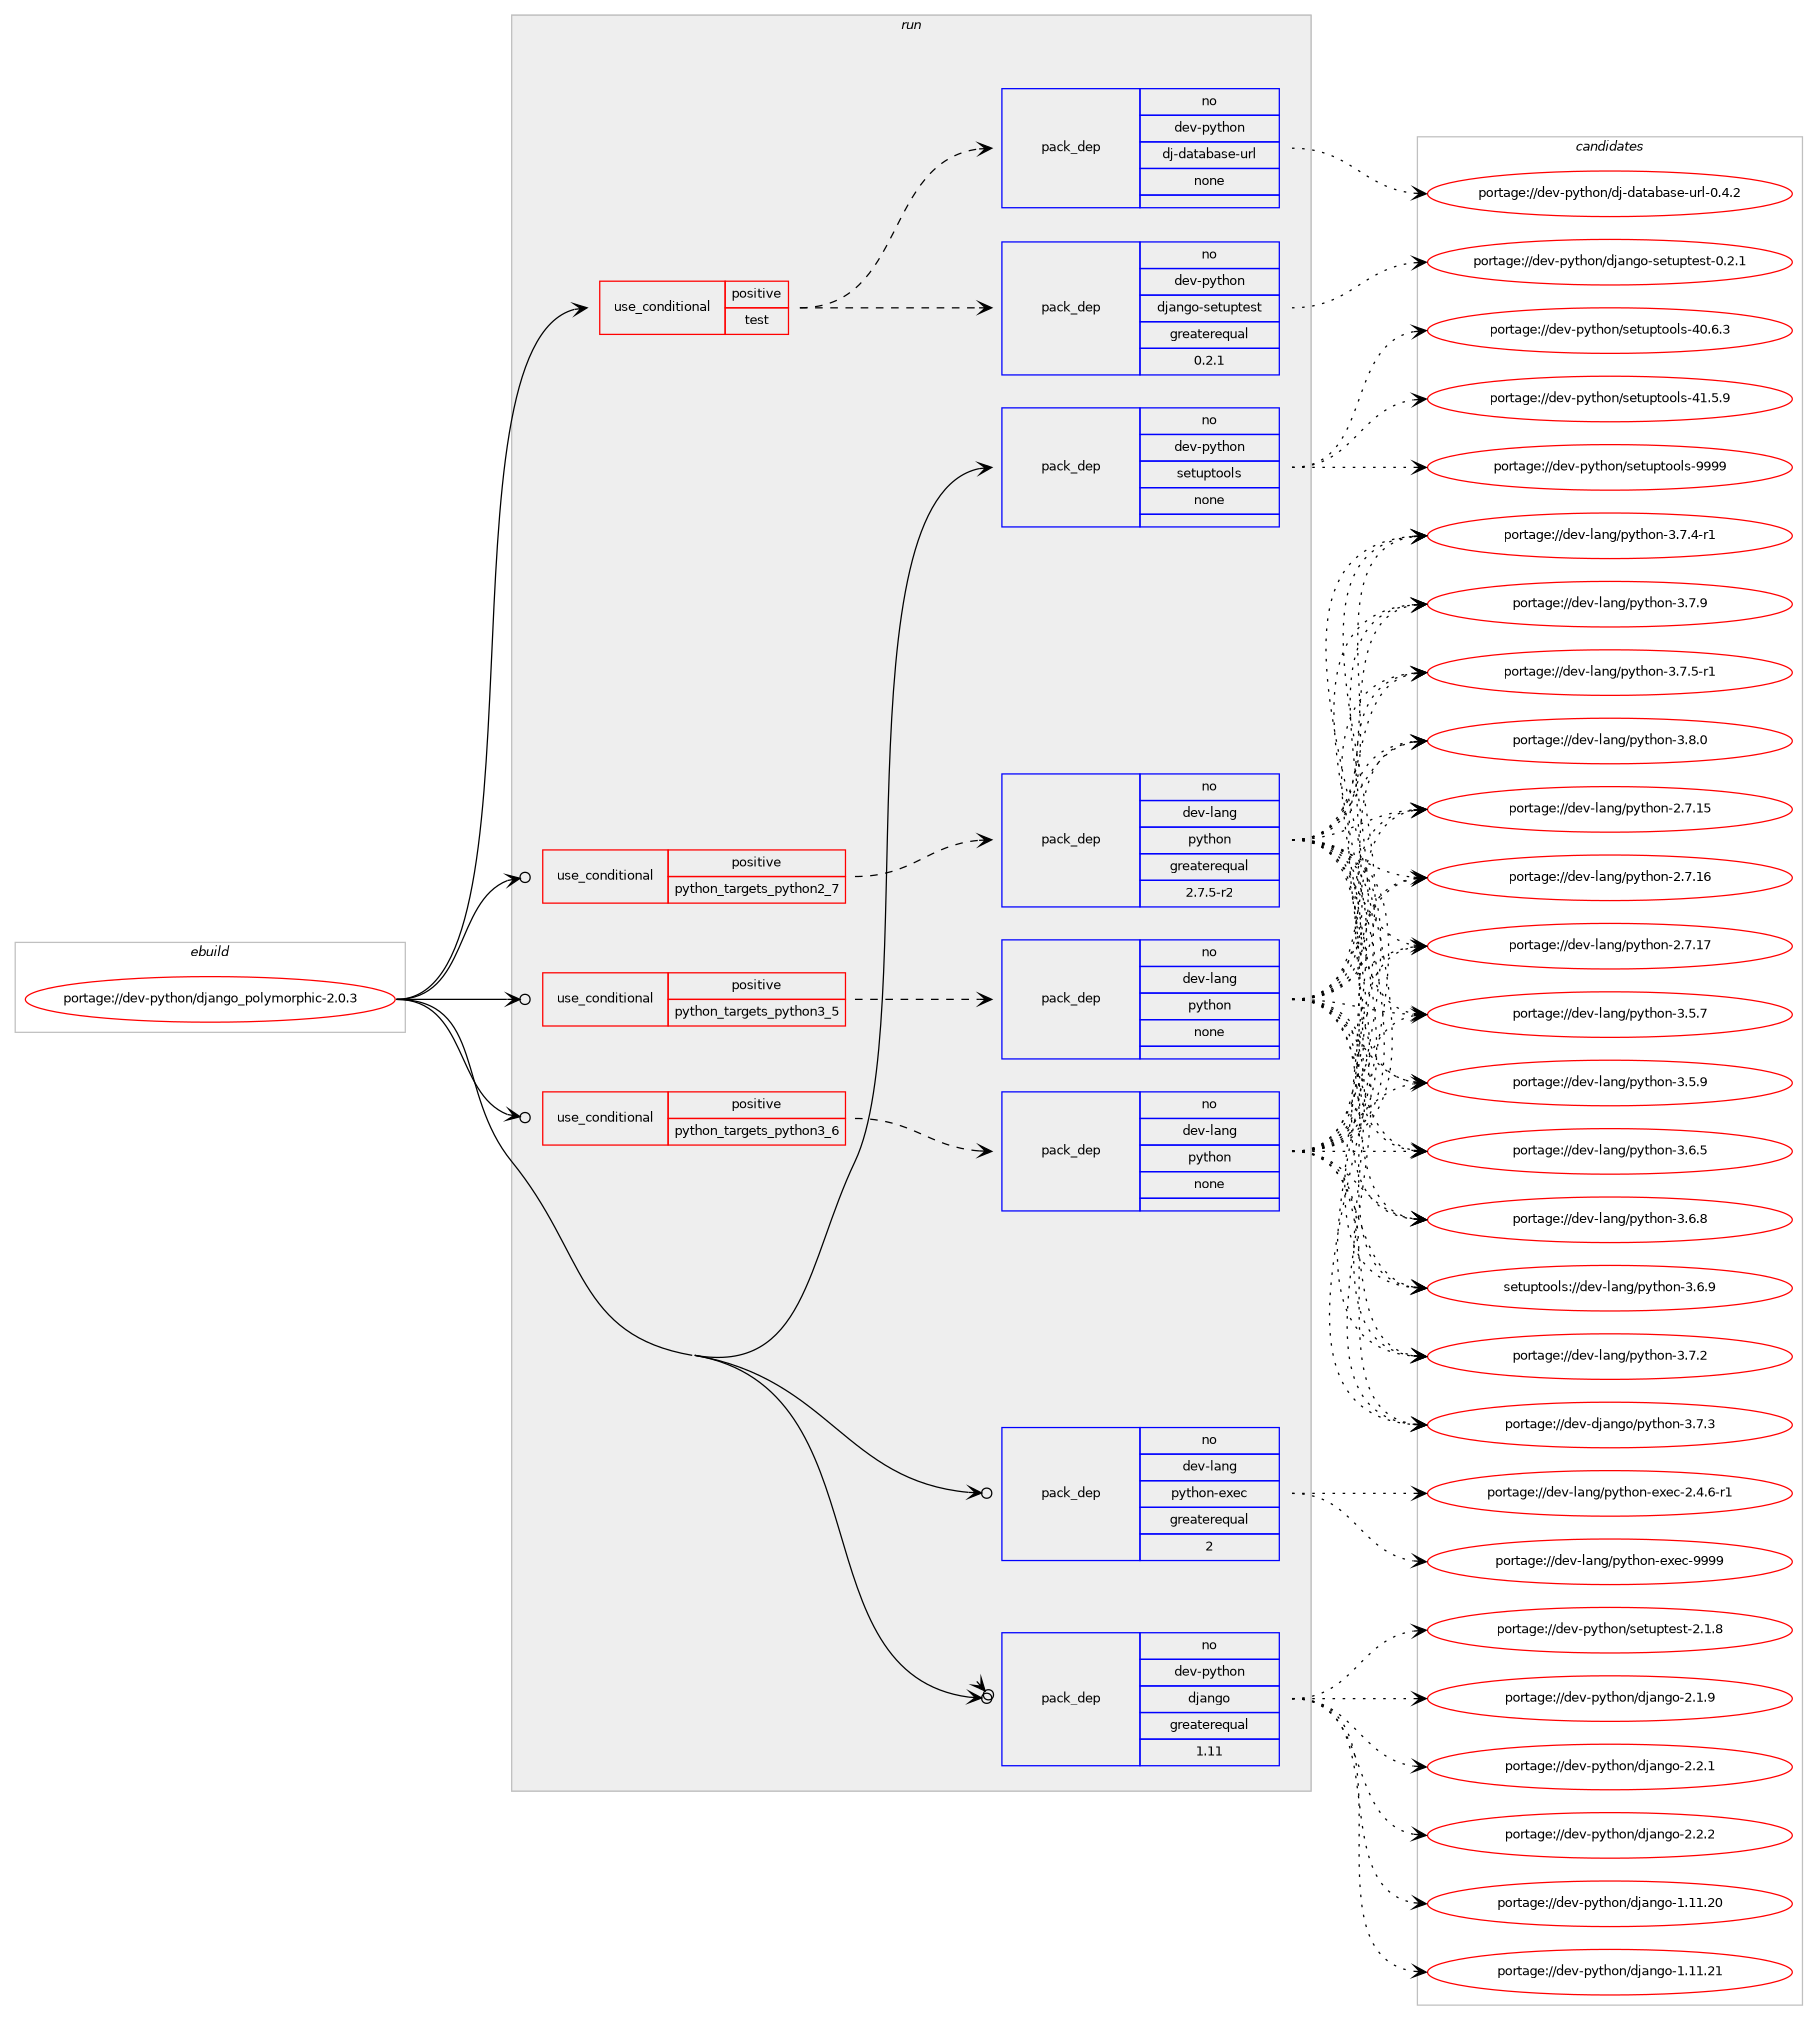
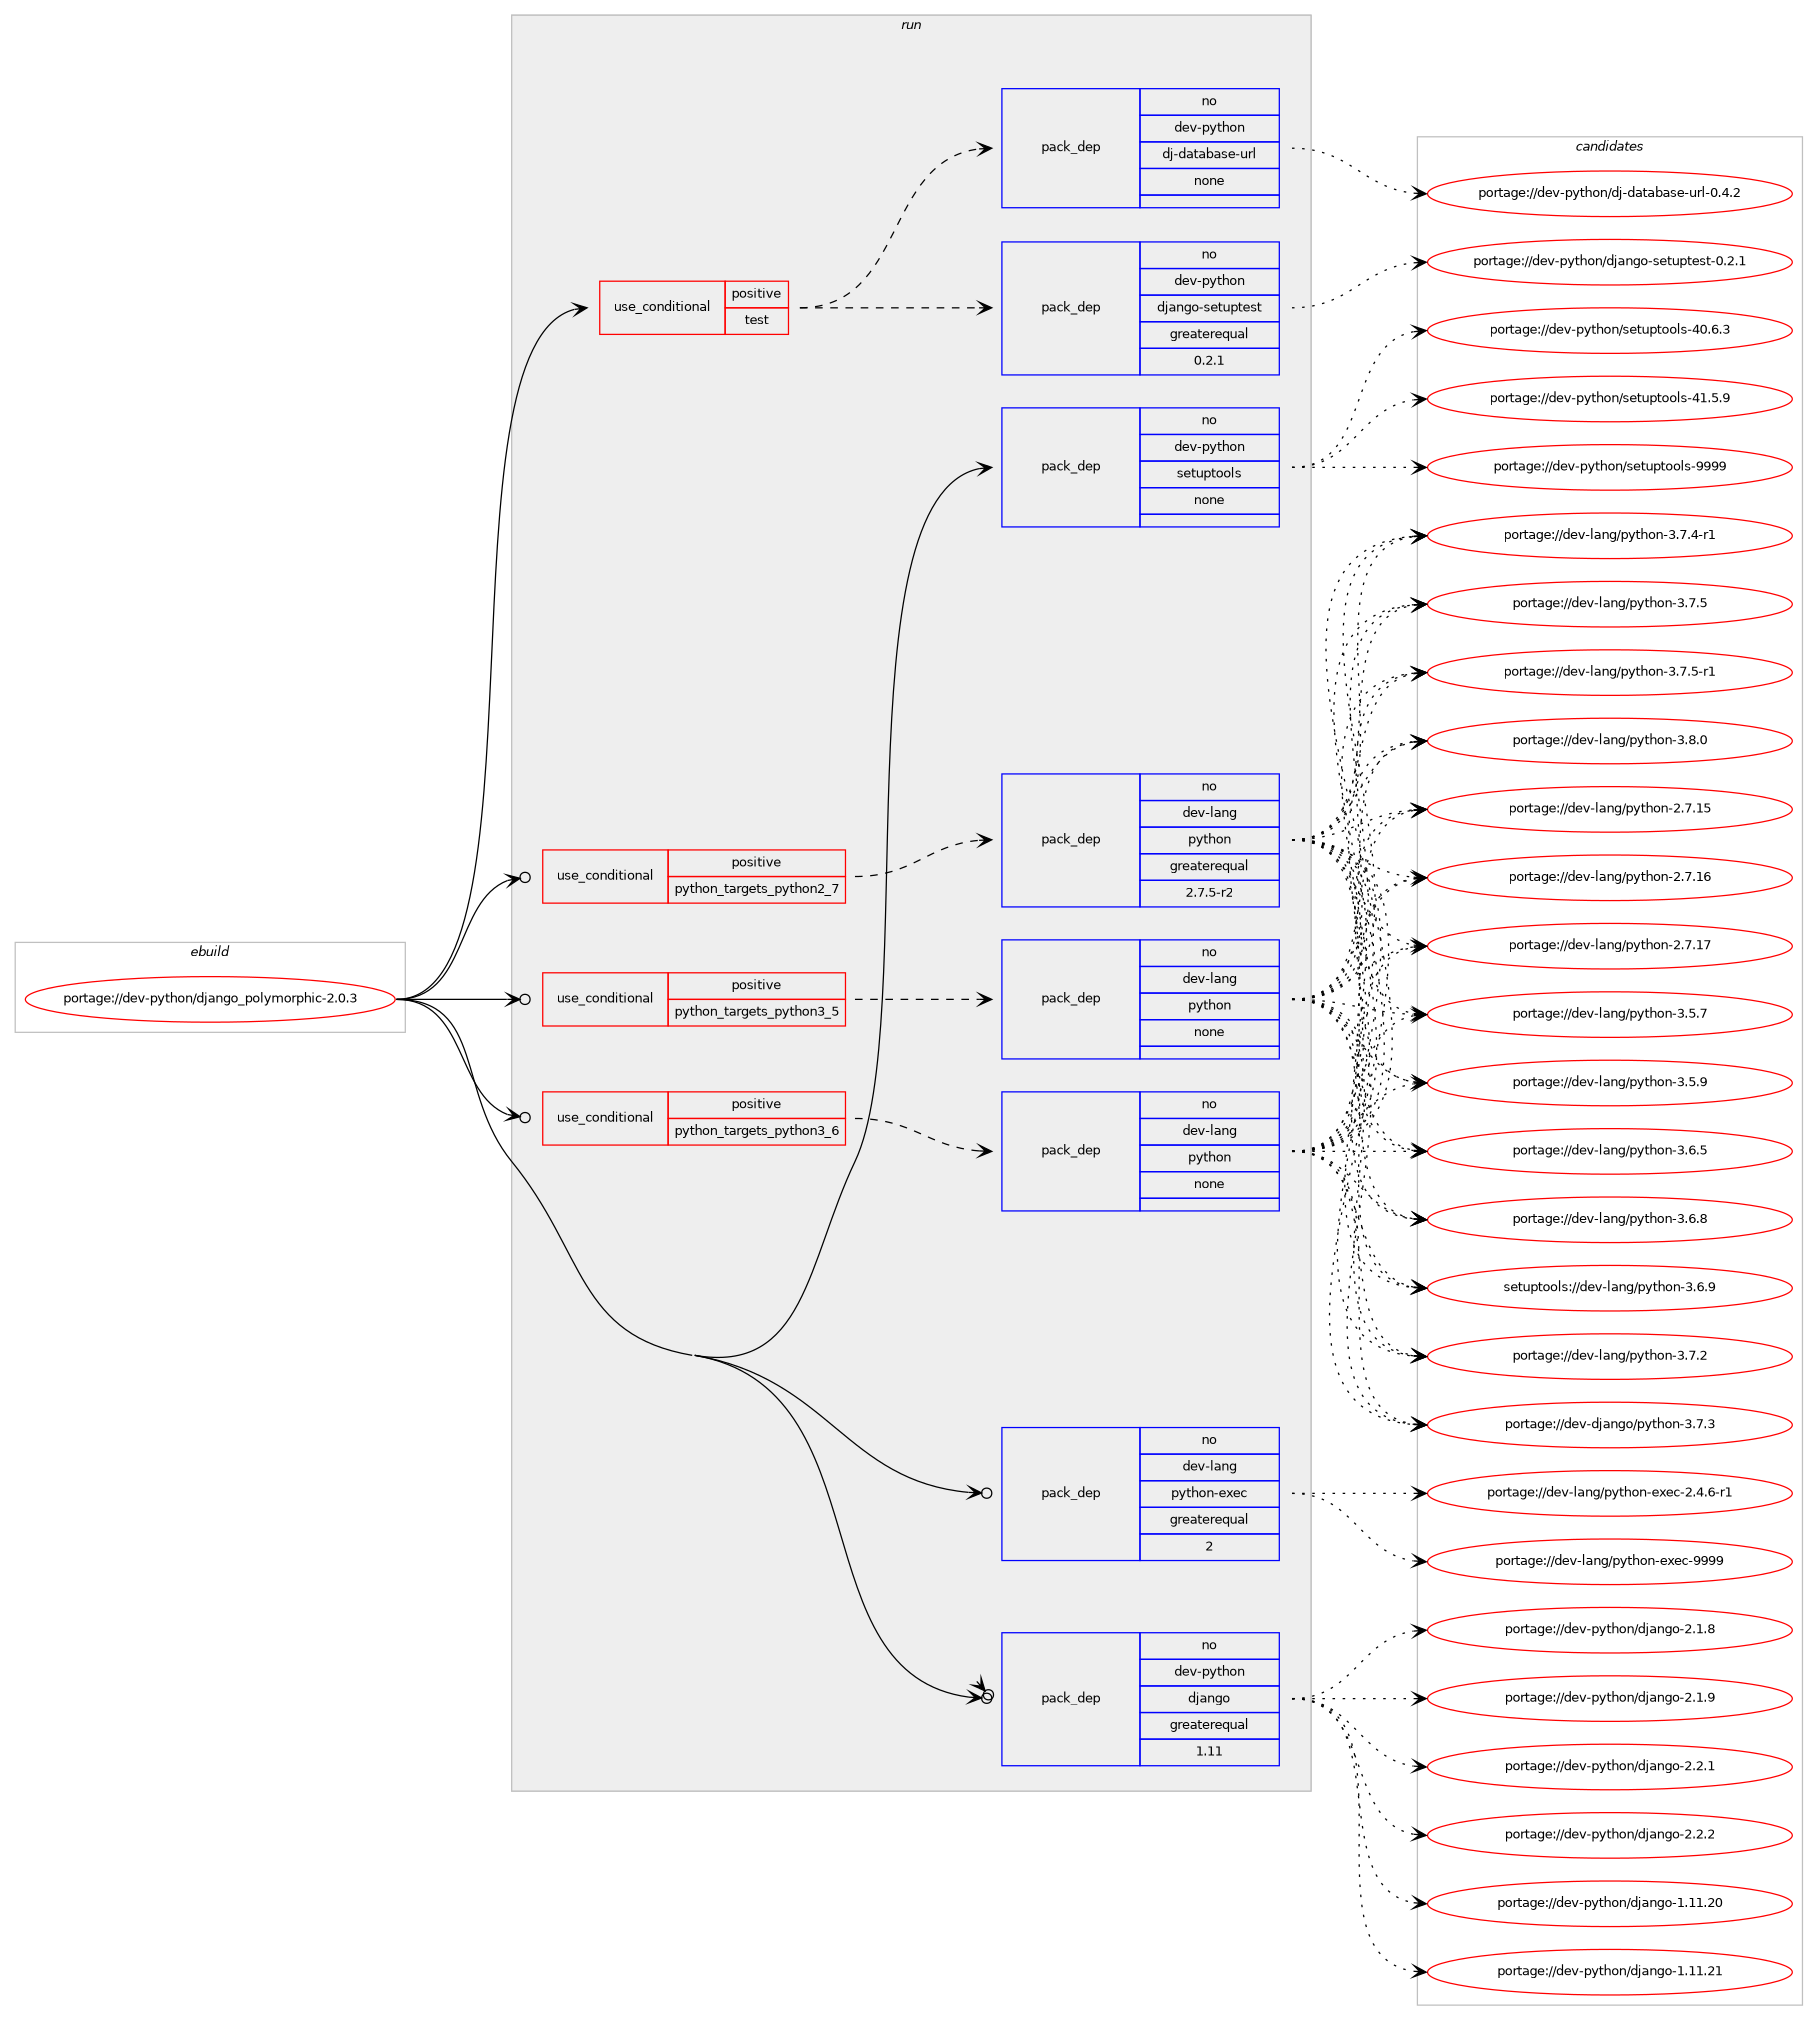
(1610, 604) -> (1610, 604)
(1610, 1630) -> (1610, 1630)
